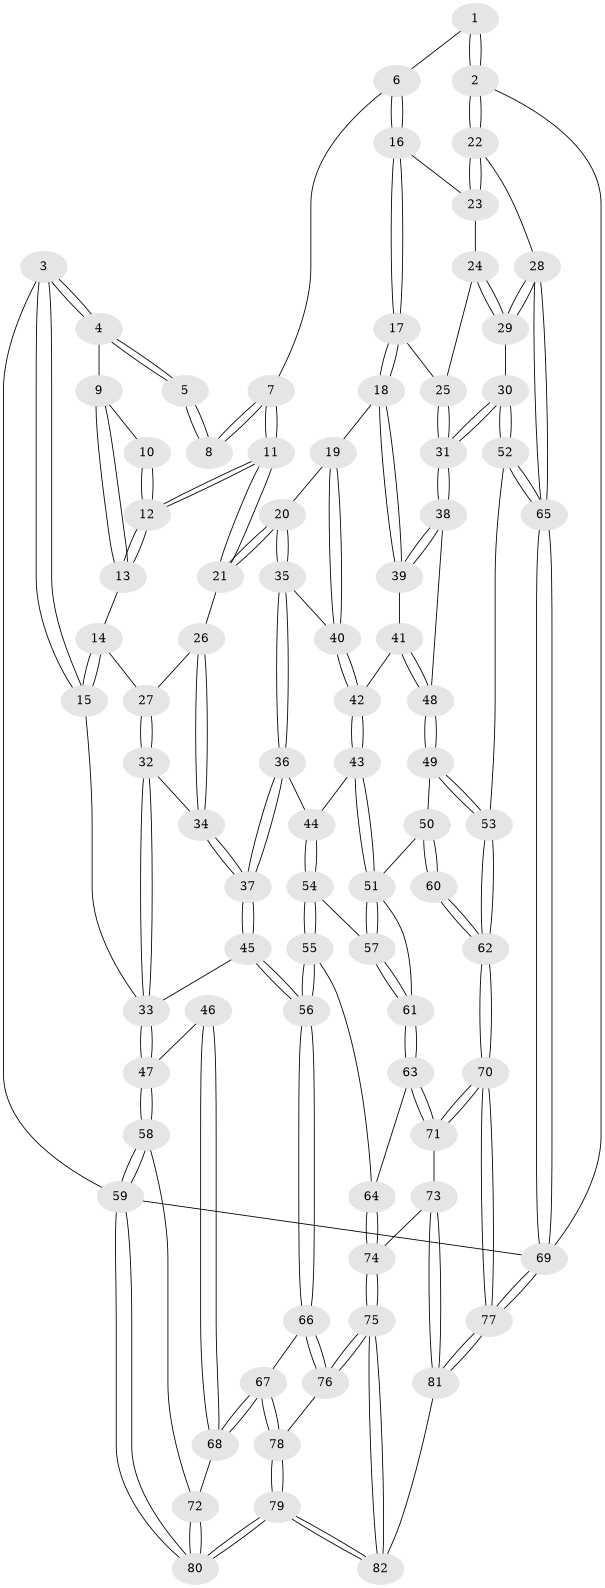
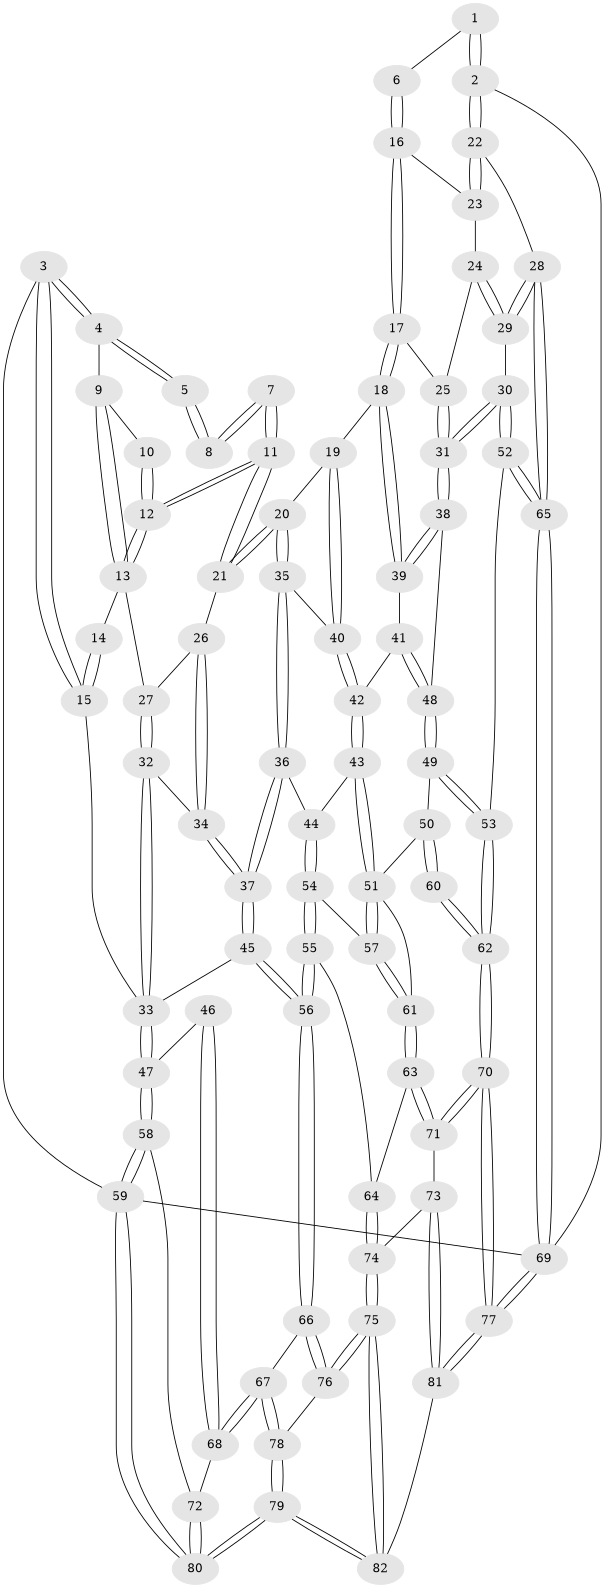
(311, 225) -> none
(123, 670) -> (135, 639)
